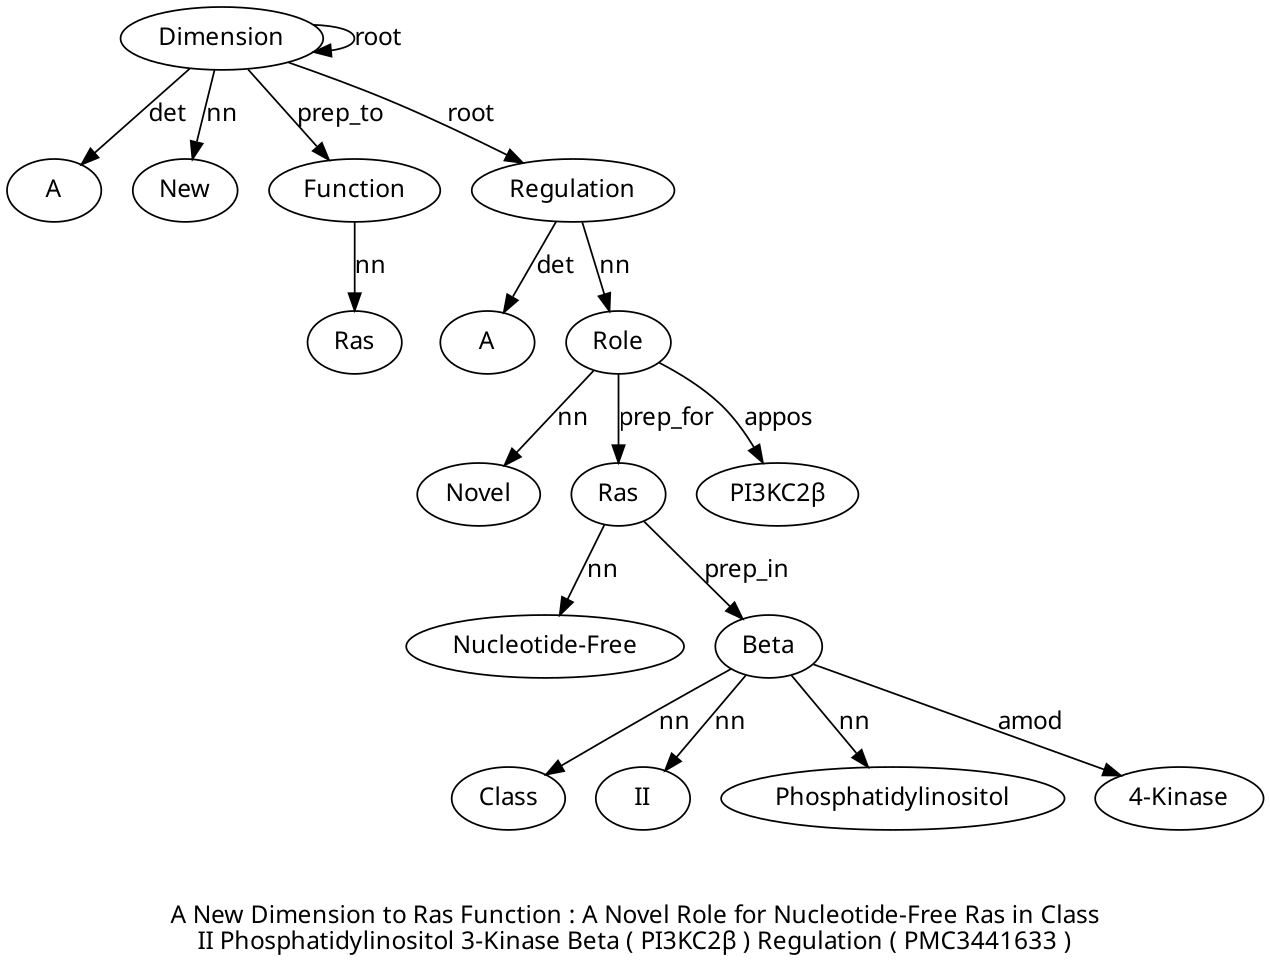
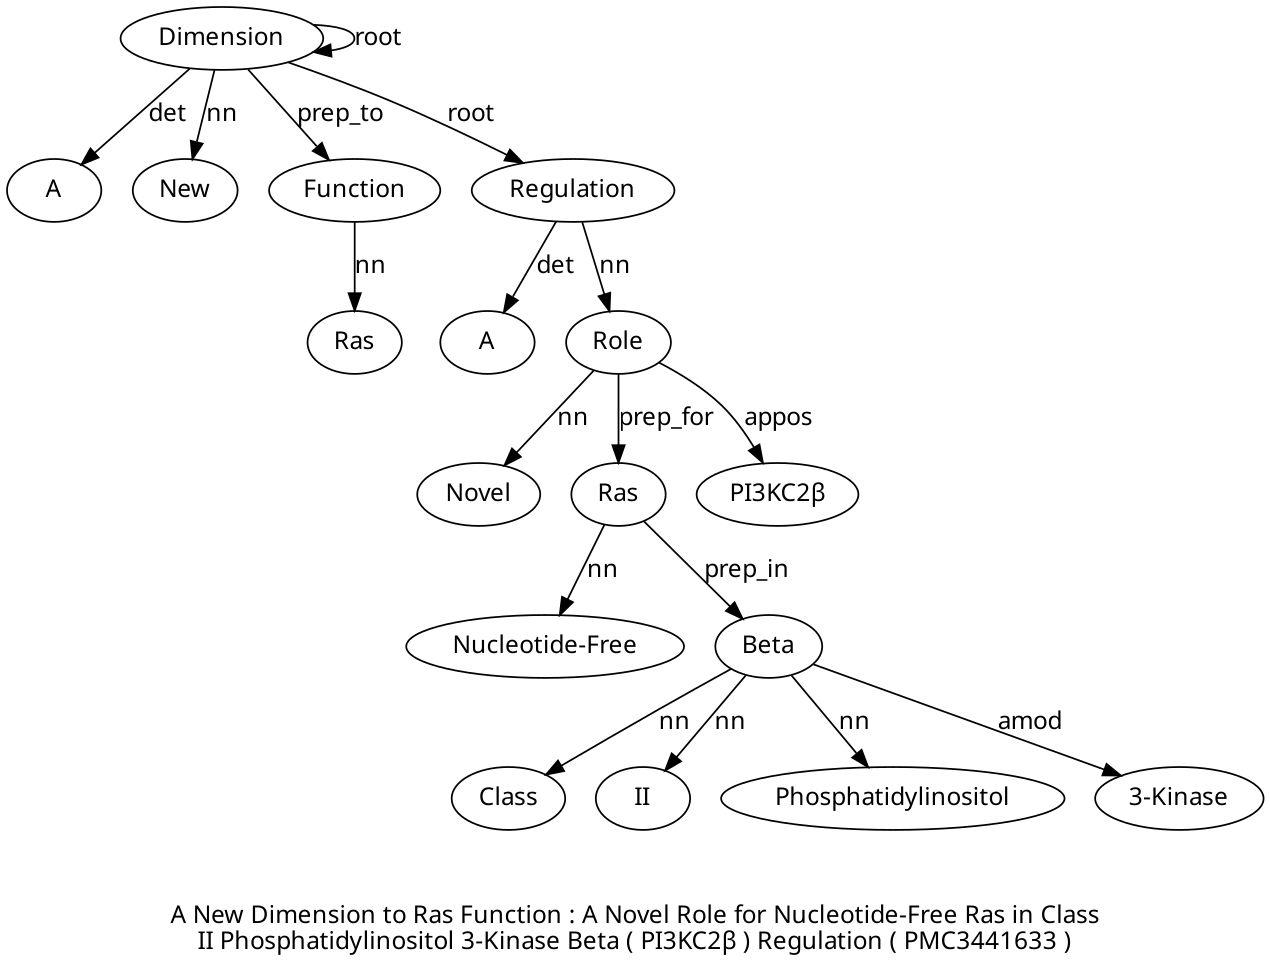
(1179, 798) -> (1179, 798)
